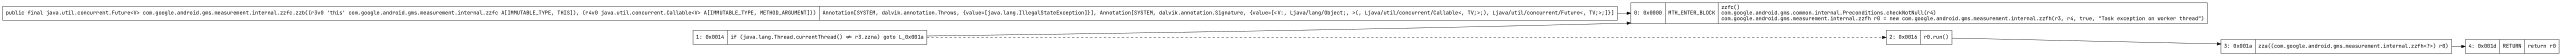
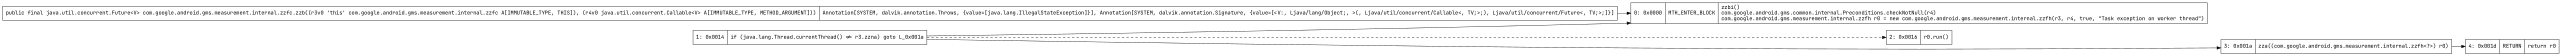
(1731, 7) -> (1731, 7)
(2085, 41) -> (1572, 48)
